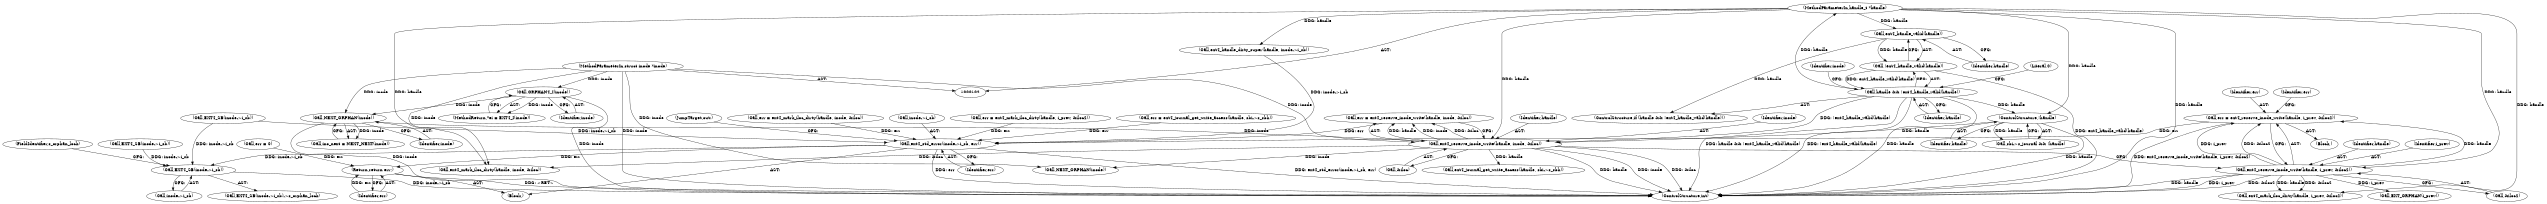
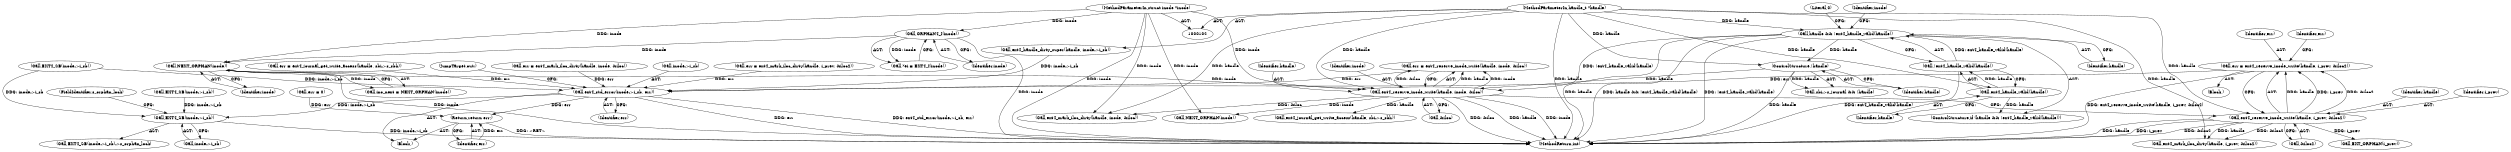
(1318, 21) -> (1241, 21)
(1797, 67) -> (1702, 21)
(492, 118) -> (919, 66)
(2028, 133) -> none
(351, 144) -> (408, 92)
(1685, 196) -> (1560, 144)
